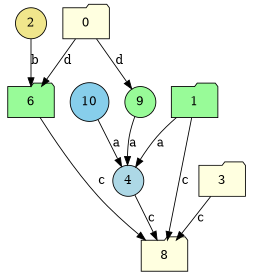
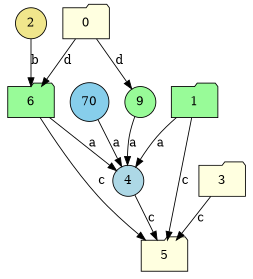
(90, 102) -> (90, 102)
none -> (80, 141)
(164, 256) -> (164, 256)
